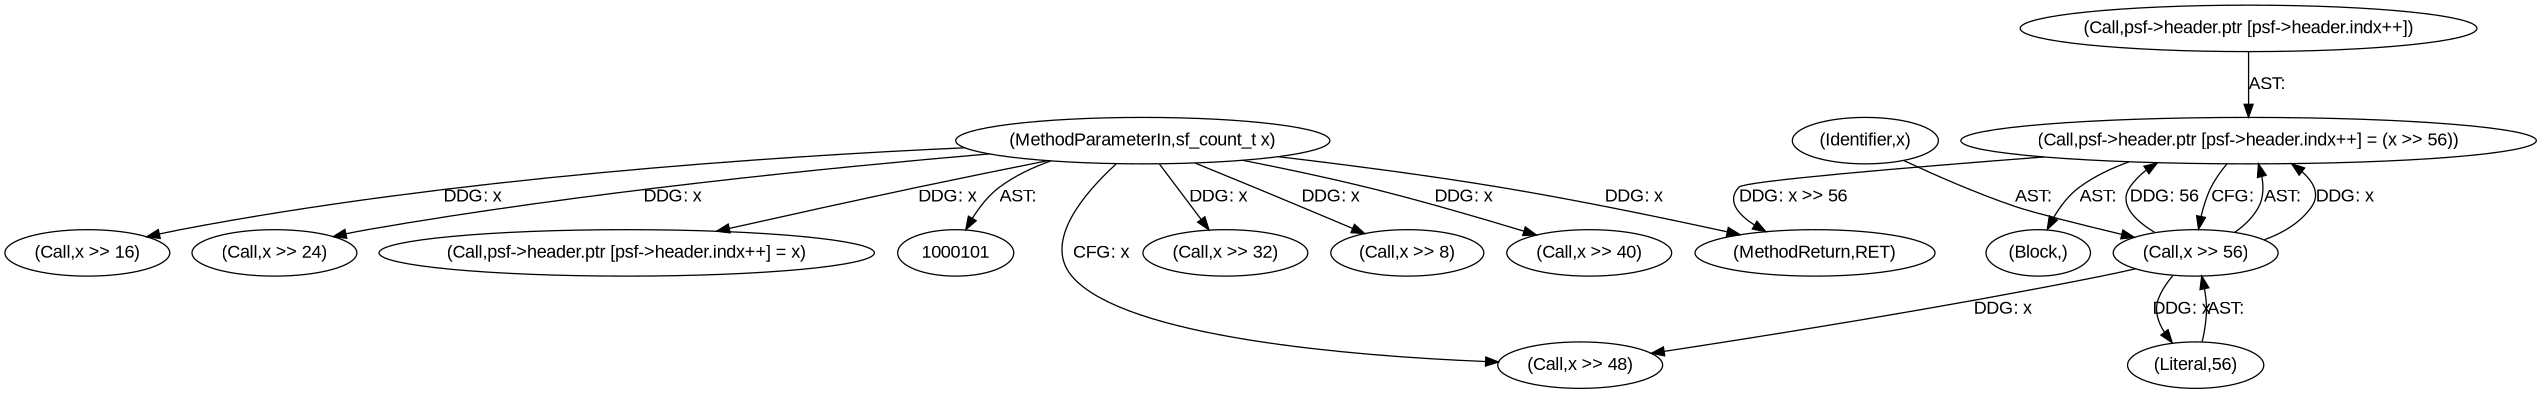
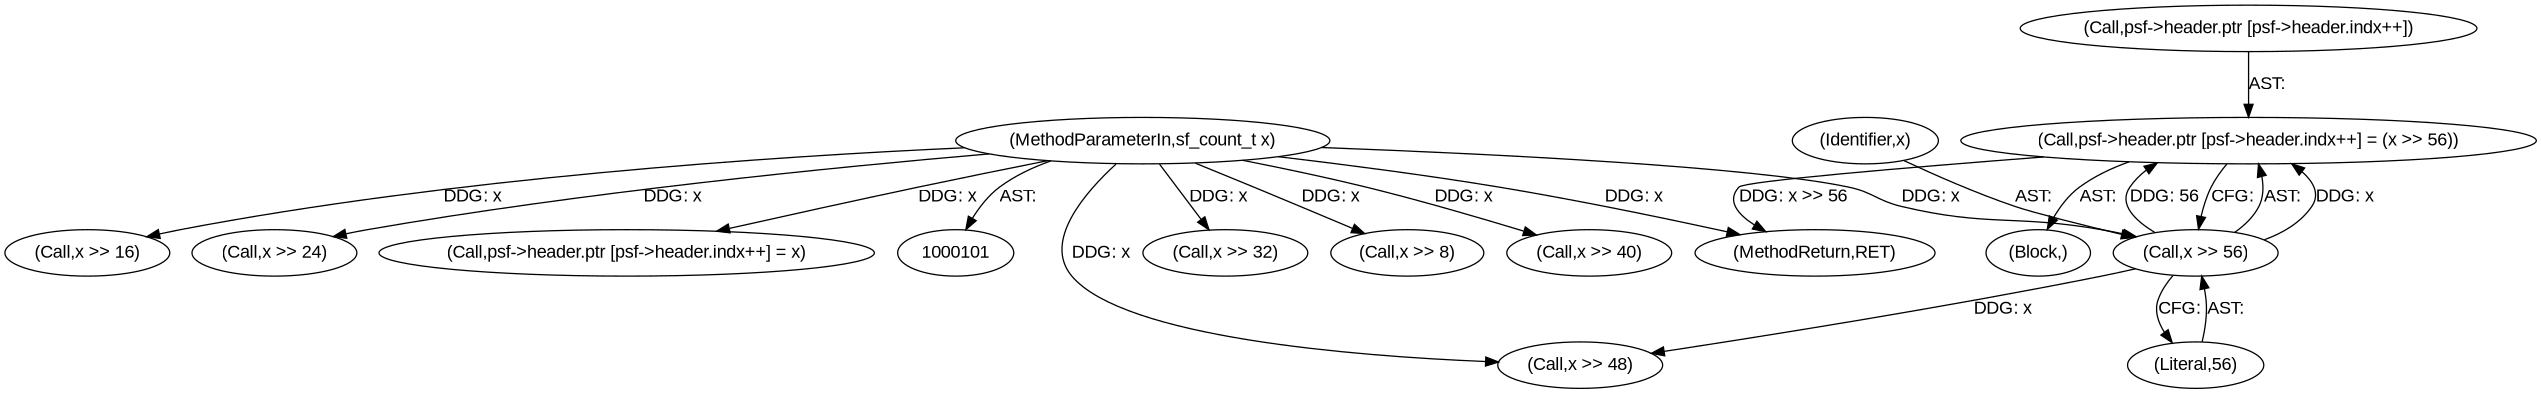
none -> (1725, 171)
(1101, 253) -> (1101, 253)
(2182, 309) -> (2182, 309)
